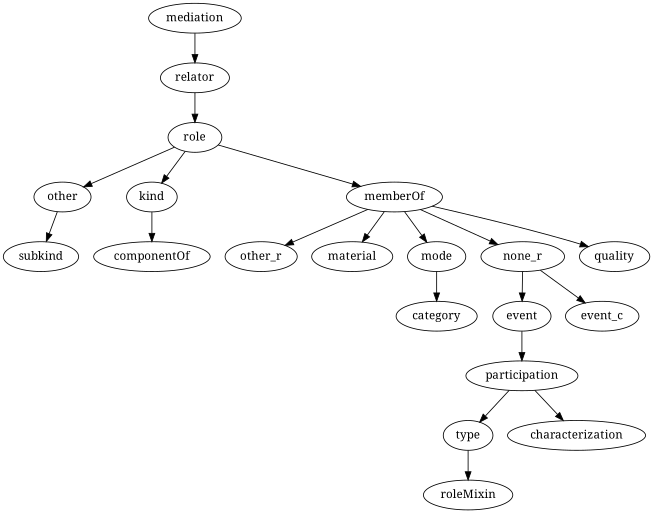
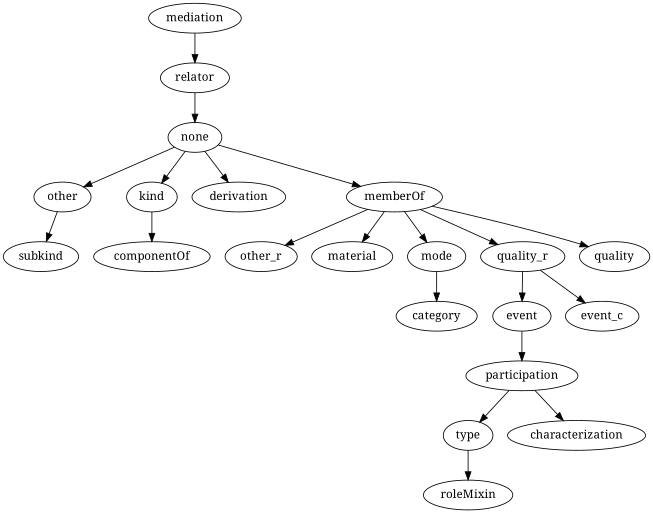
(195, 137) -> (195, 137)
none -> (239, 197)
(523, 257) -> (523, 257)
